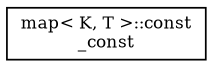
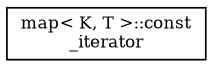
(106, 34) -> (106, 34)
